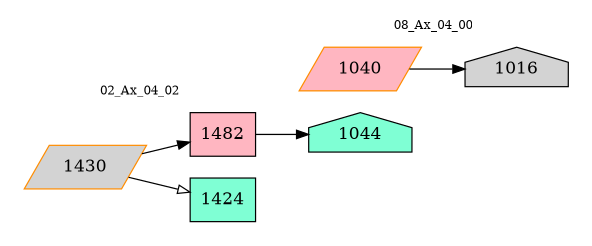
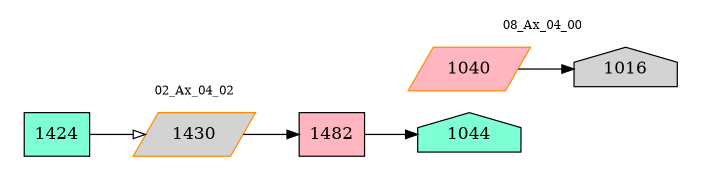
(153, 183) -> (111, 134)
